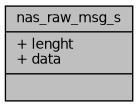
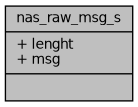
(39, 60) -> (39, 60)
